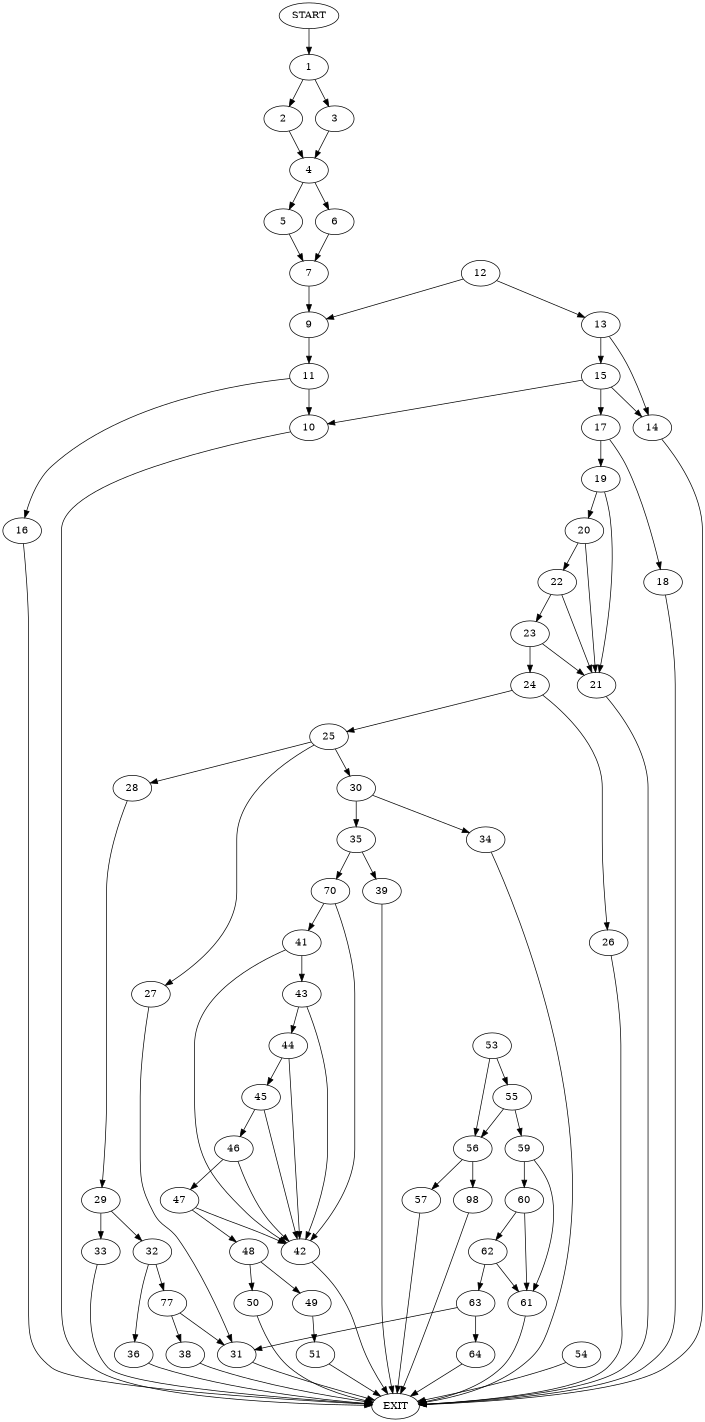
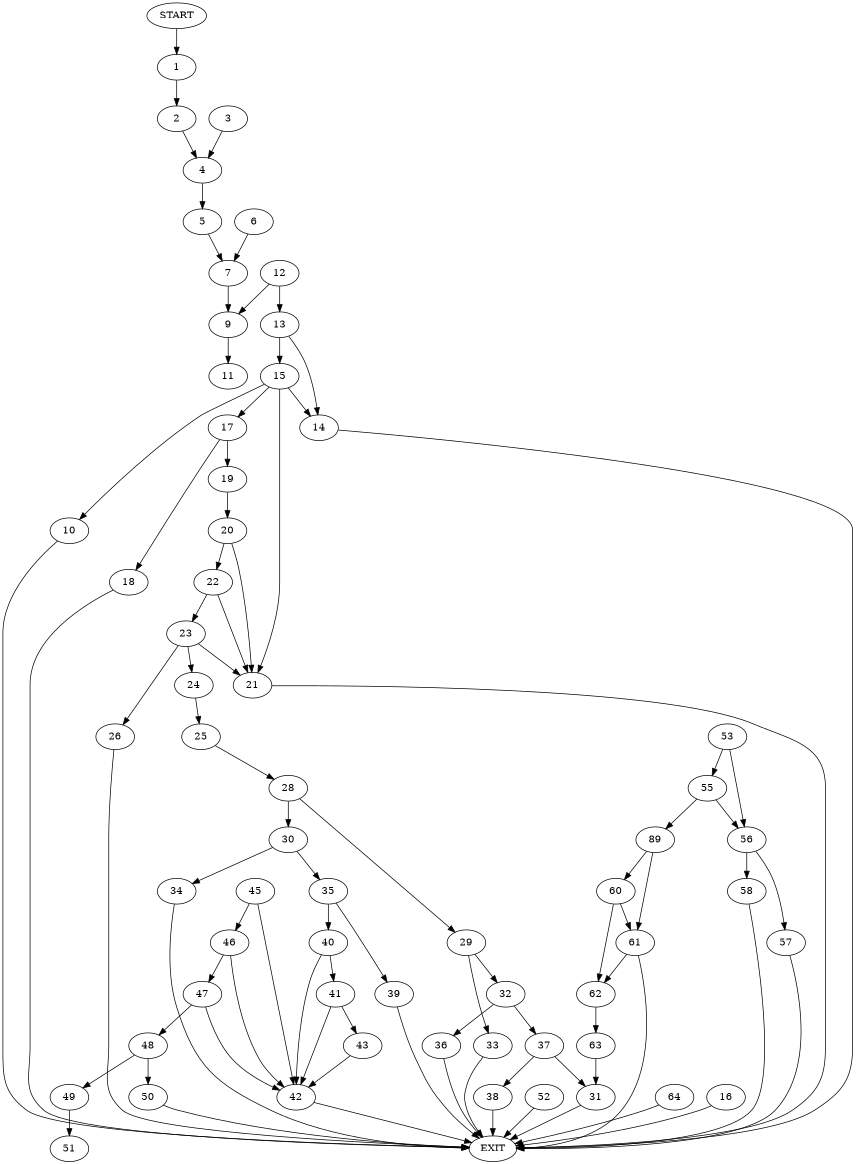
(320, 90) -> none
(320, 193) -> none
(309, 398) -> none
(140, 414) -> none
(612, 579) -> (280, 529)
(341, 759) -> (288, 810)
(602, 798) -> (153, 682)
(330, 891) -> (328, 943)
(151, 994) -> none
(288, 1046) -> none
(524, 1149) -> (655, 840)
(473, 1200) -> (747, 891)
(505, 1275) -> (618, 966)
(167, 1303) -> (544, 1046)
(476, 1325) -> none
(582, 1355) -> (544, 1097)
(352, 1378) -> none
